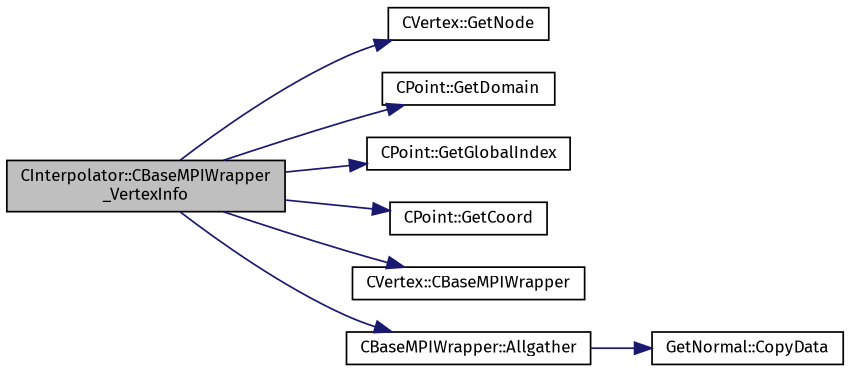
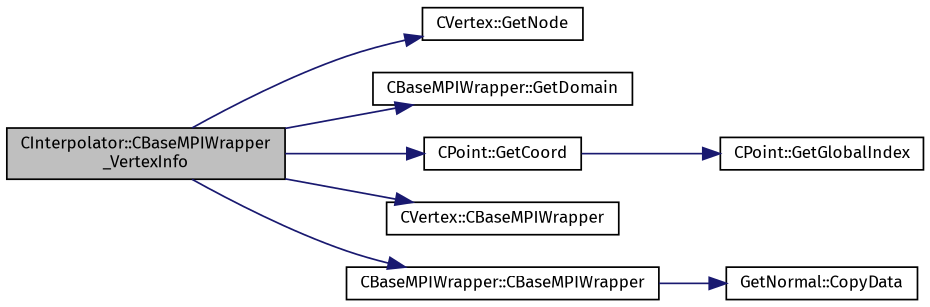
(469, 89) -> (503, 89)
(317, 169) -> (642, 154)
(469, 348) -> (503, 283)
